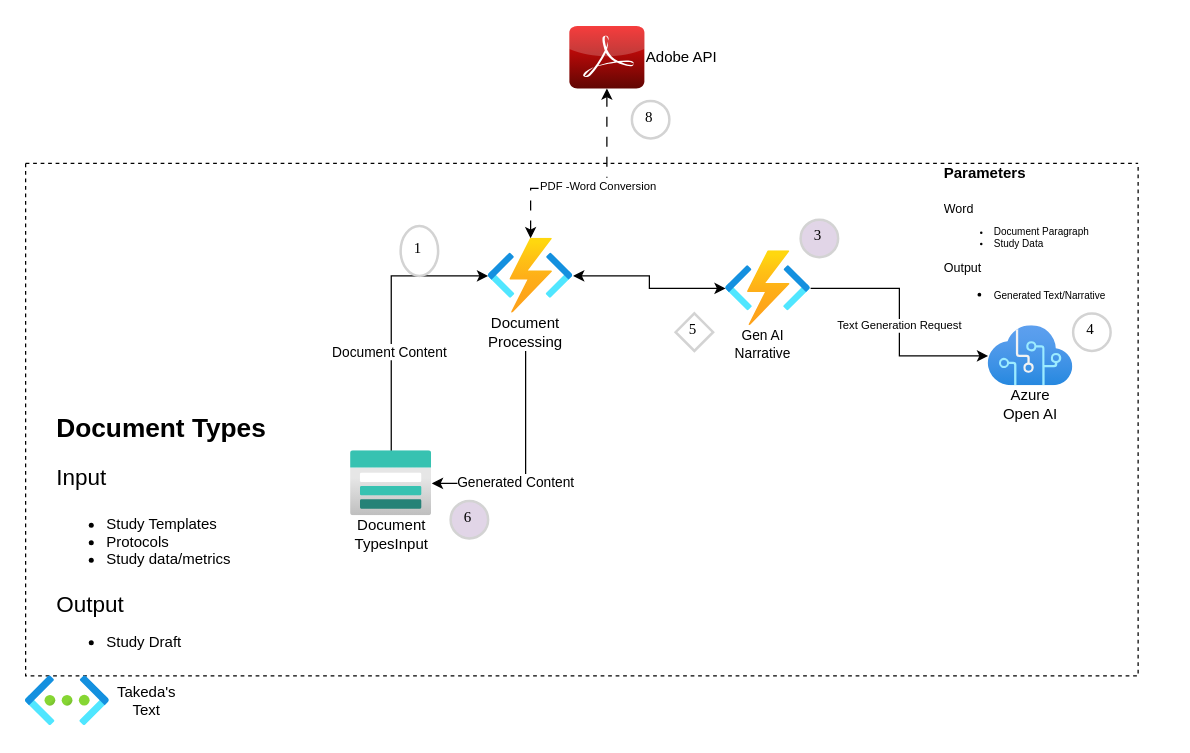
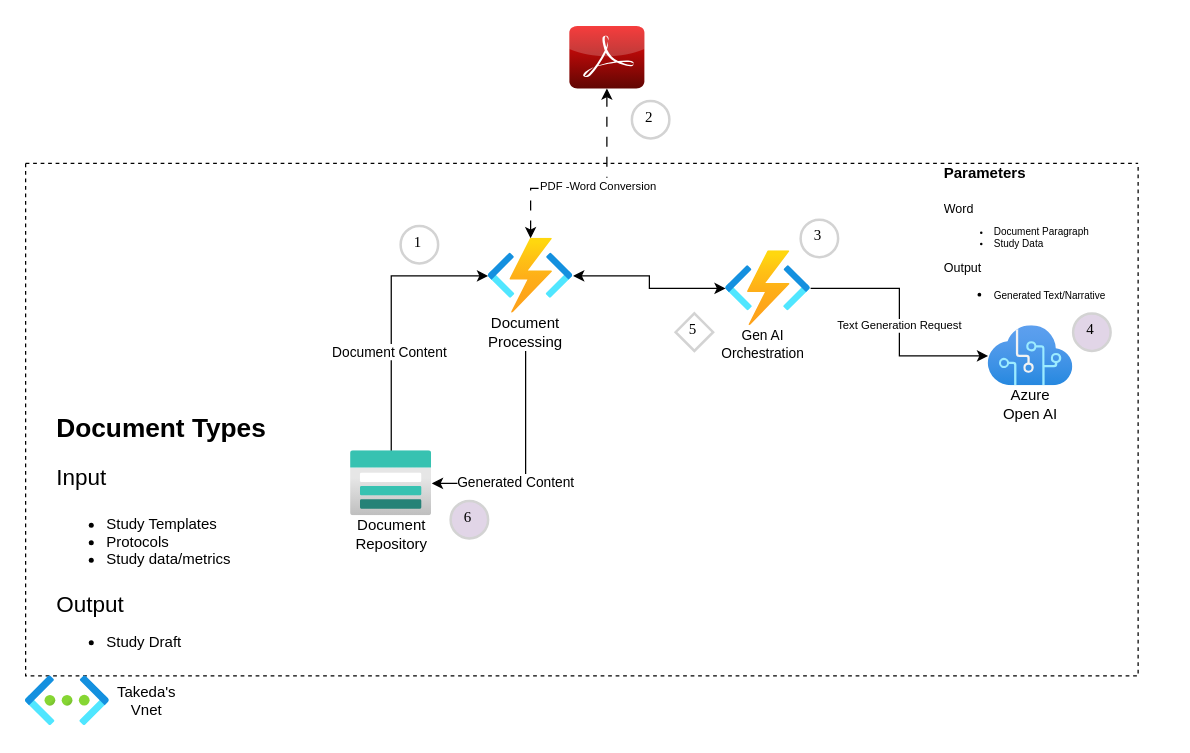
(682, 57) -> none
(649, 117) -> (649, 117)
(819, 238) -> (819, 238)
(419, 251) -> (419, 244)
(1092, 332) -> (1092, 332)
(763, 344) -> (763, 344)
(392, 534) -> (392, 534)
(147, 701) -> (147, 701)
